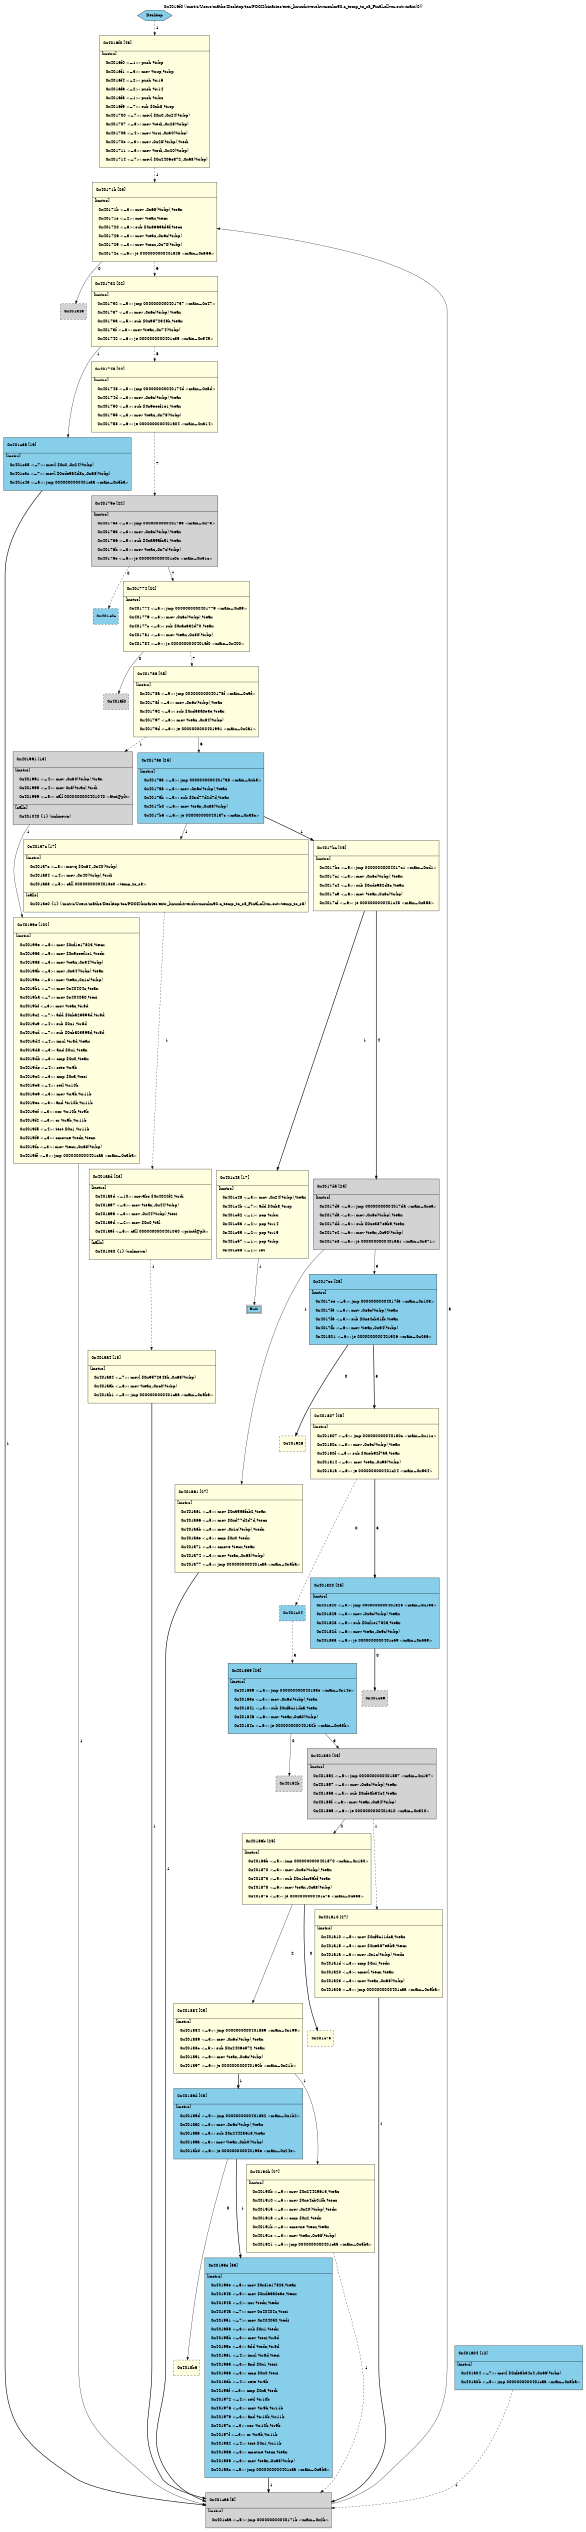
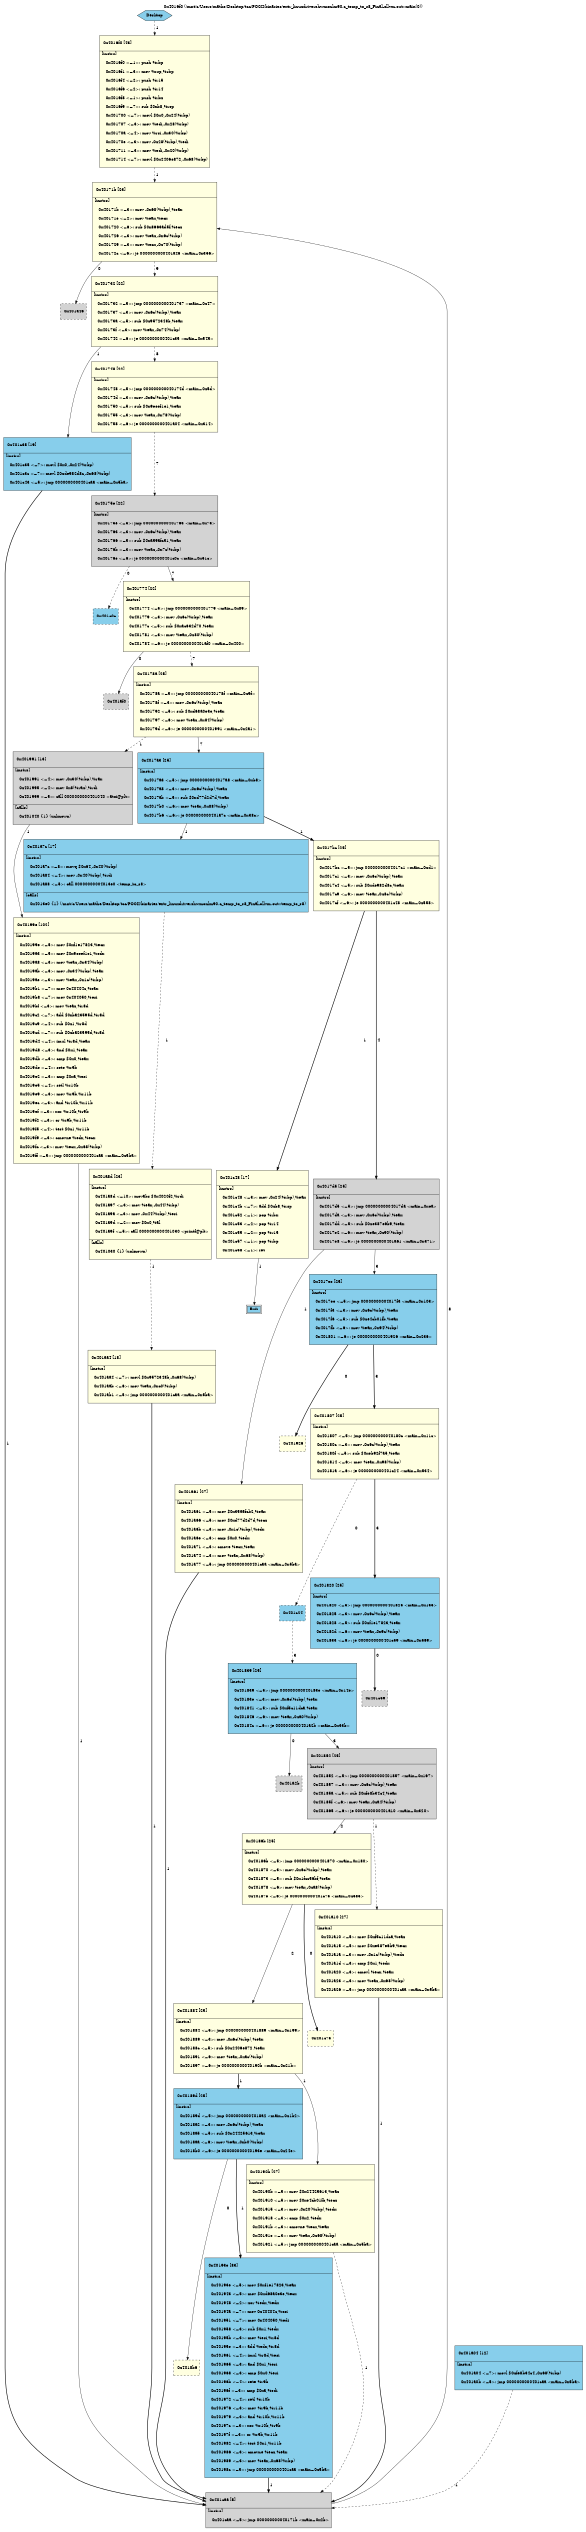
(201, 744) -> (201, 744)
(166, 876) -> (166, 876)
